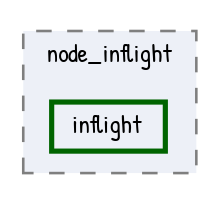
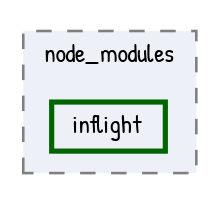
(110, 56) -> (110, 56)
